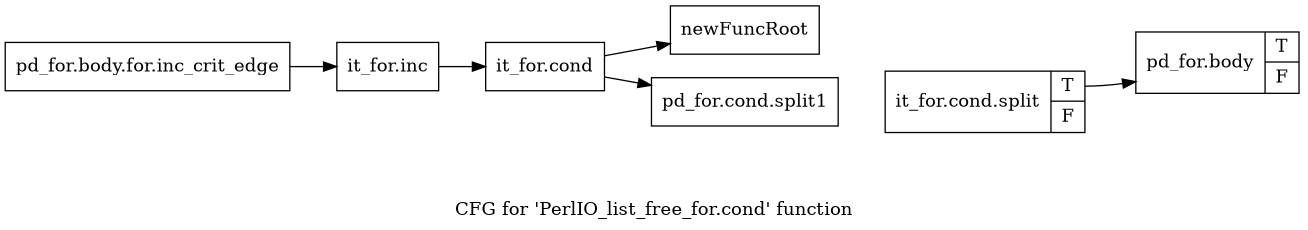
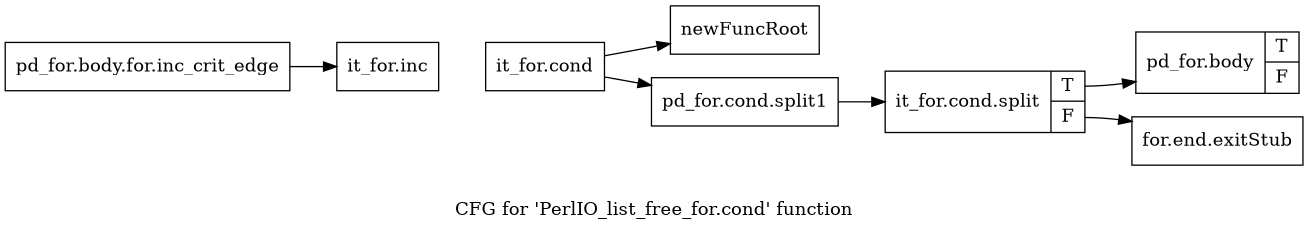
(456, 67) -> none
none -> (855, 102)
none -> (1217, 141)
